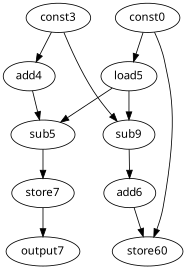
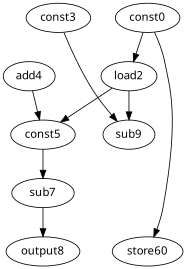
(46, 43) -> none
(129, 76) -> (129, 76)
(43, 135) -> (43, 135)
(43, 193) -> (43, 193)
(130, 193) -> none
(43, 251) -> (43, 251)
